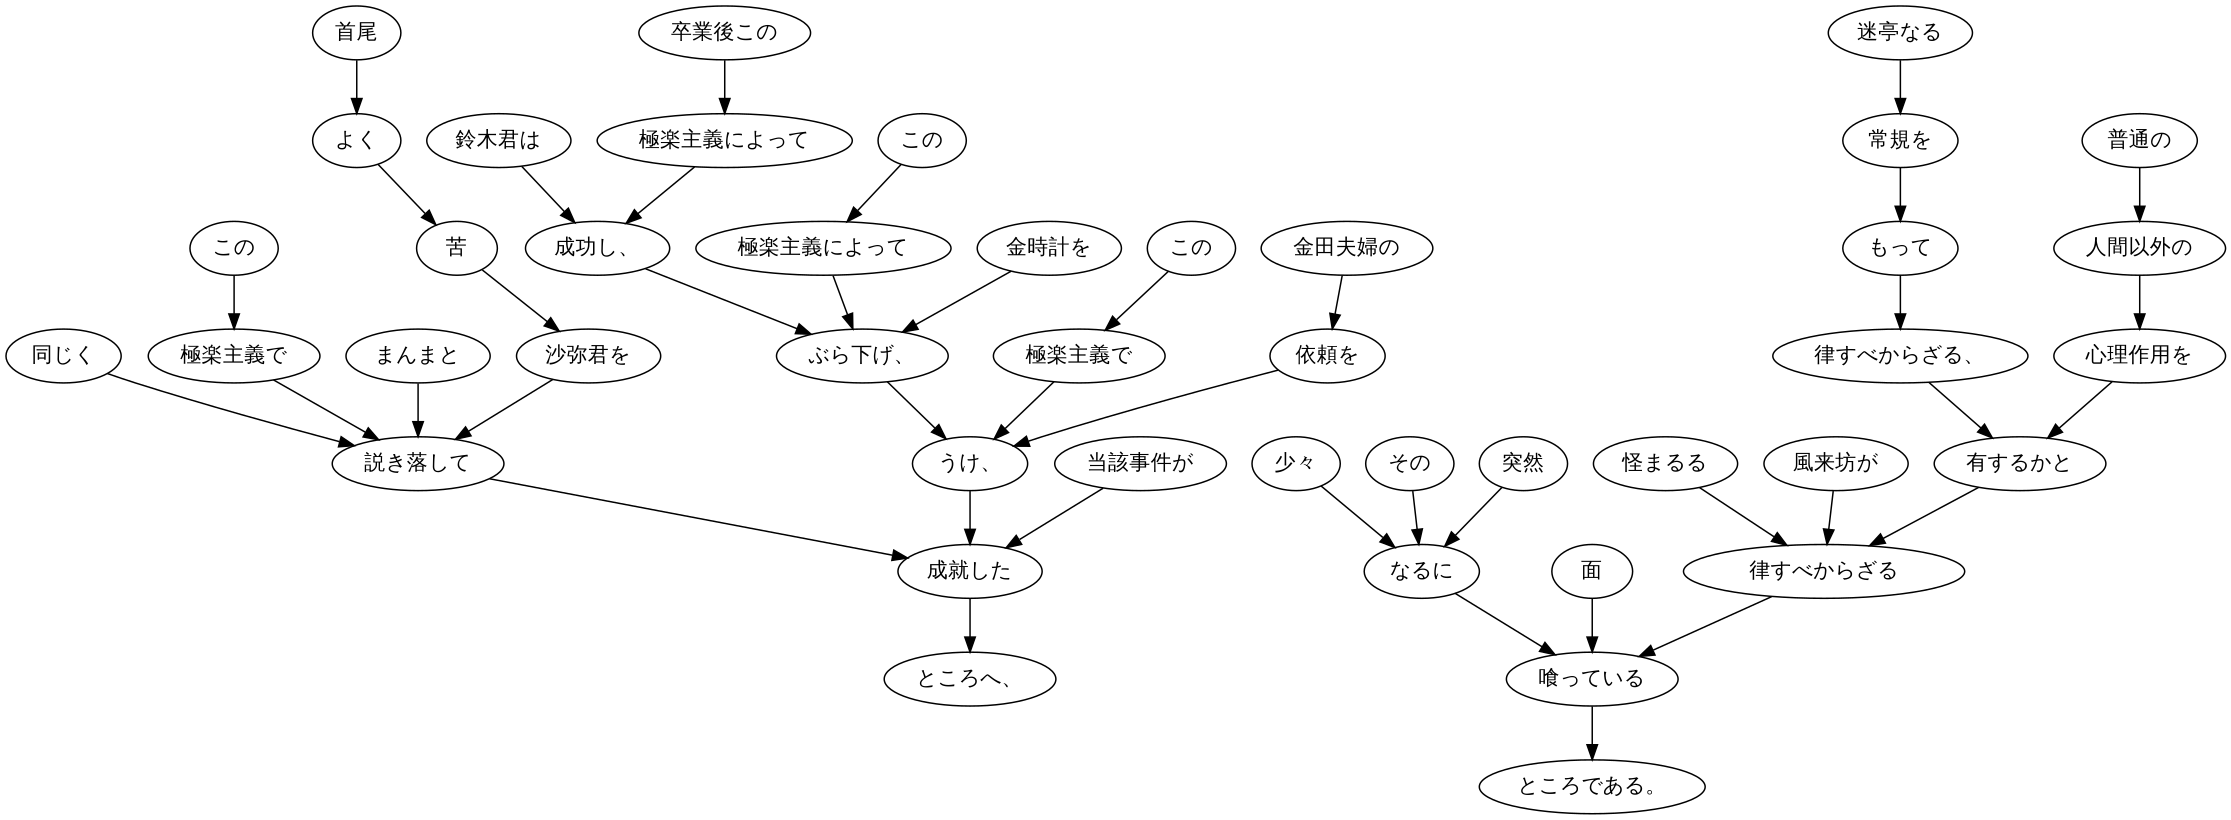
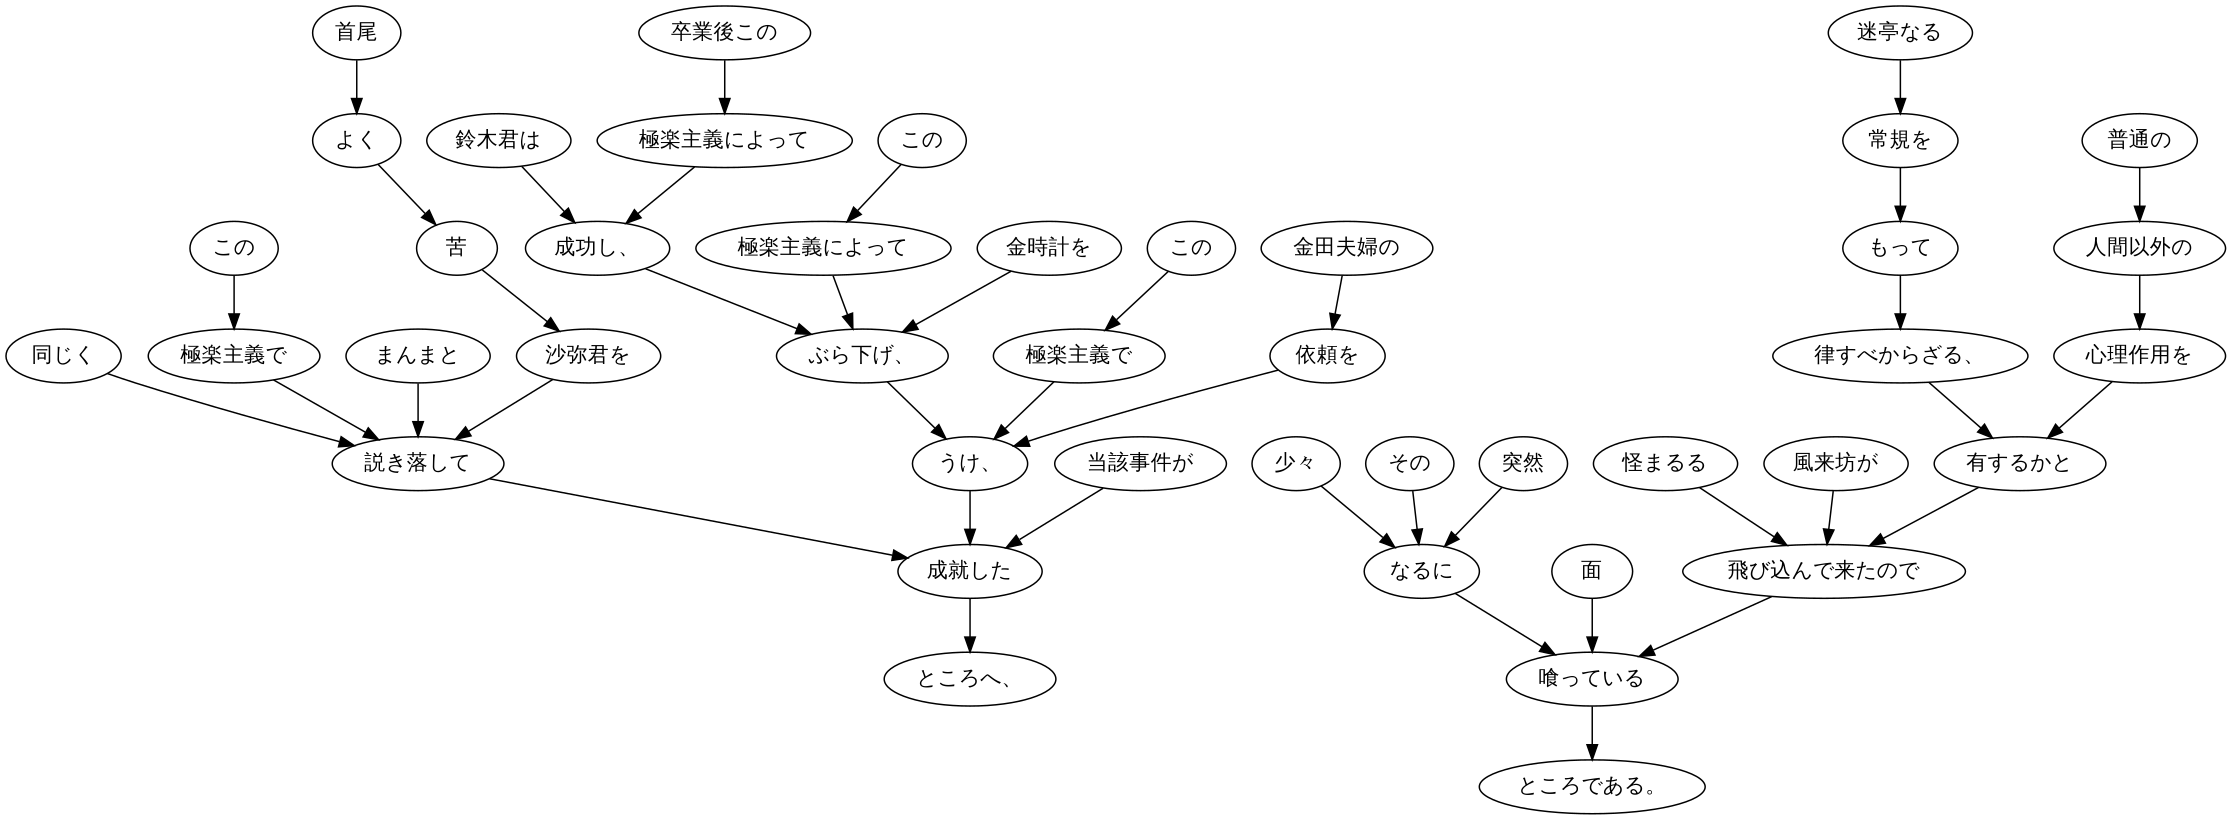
(1824, 571) -> (1824, 571)
